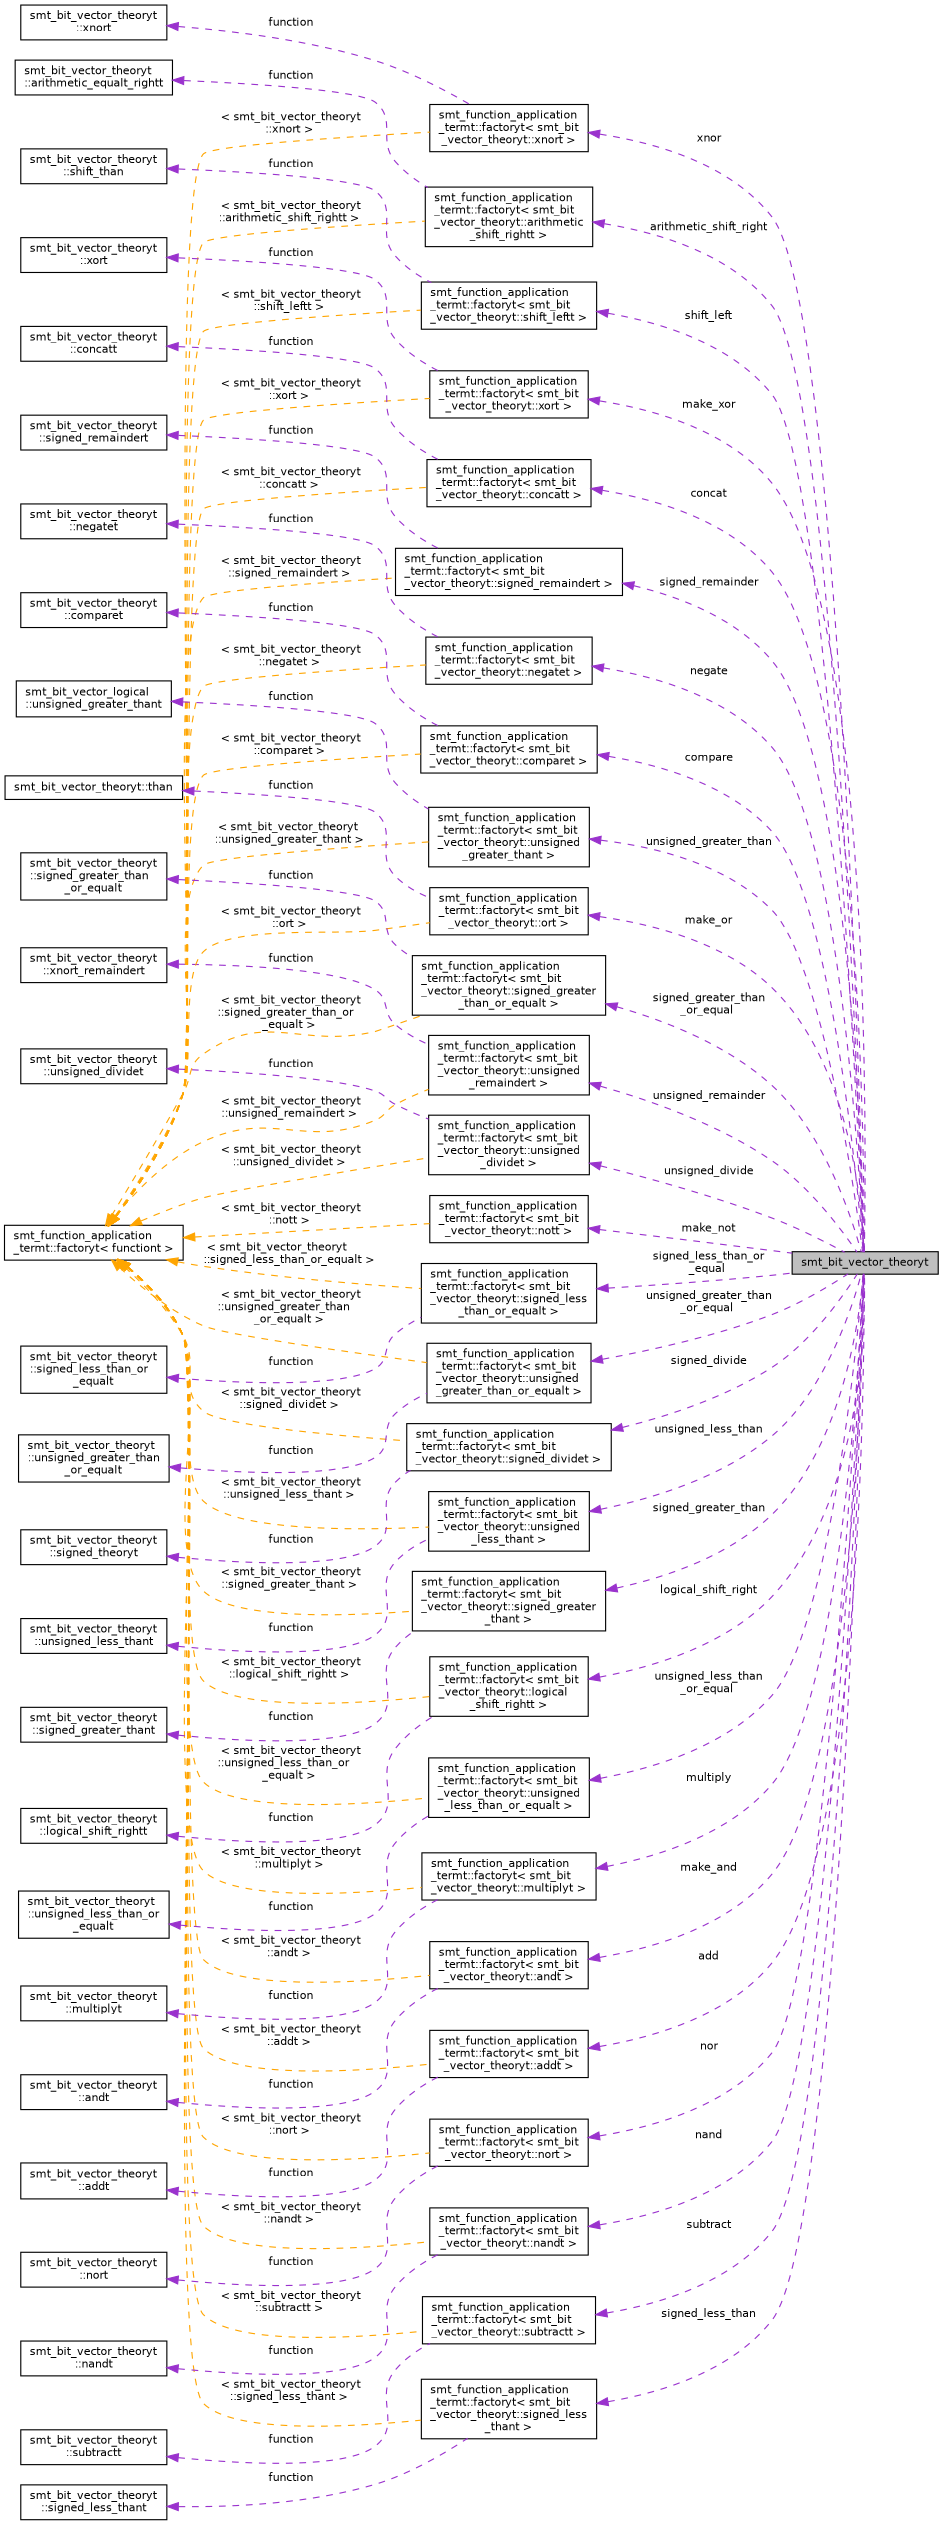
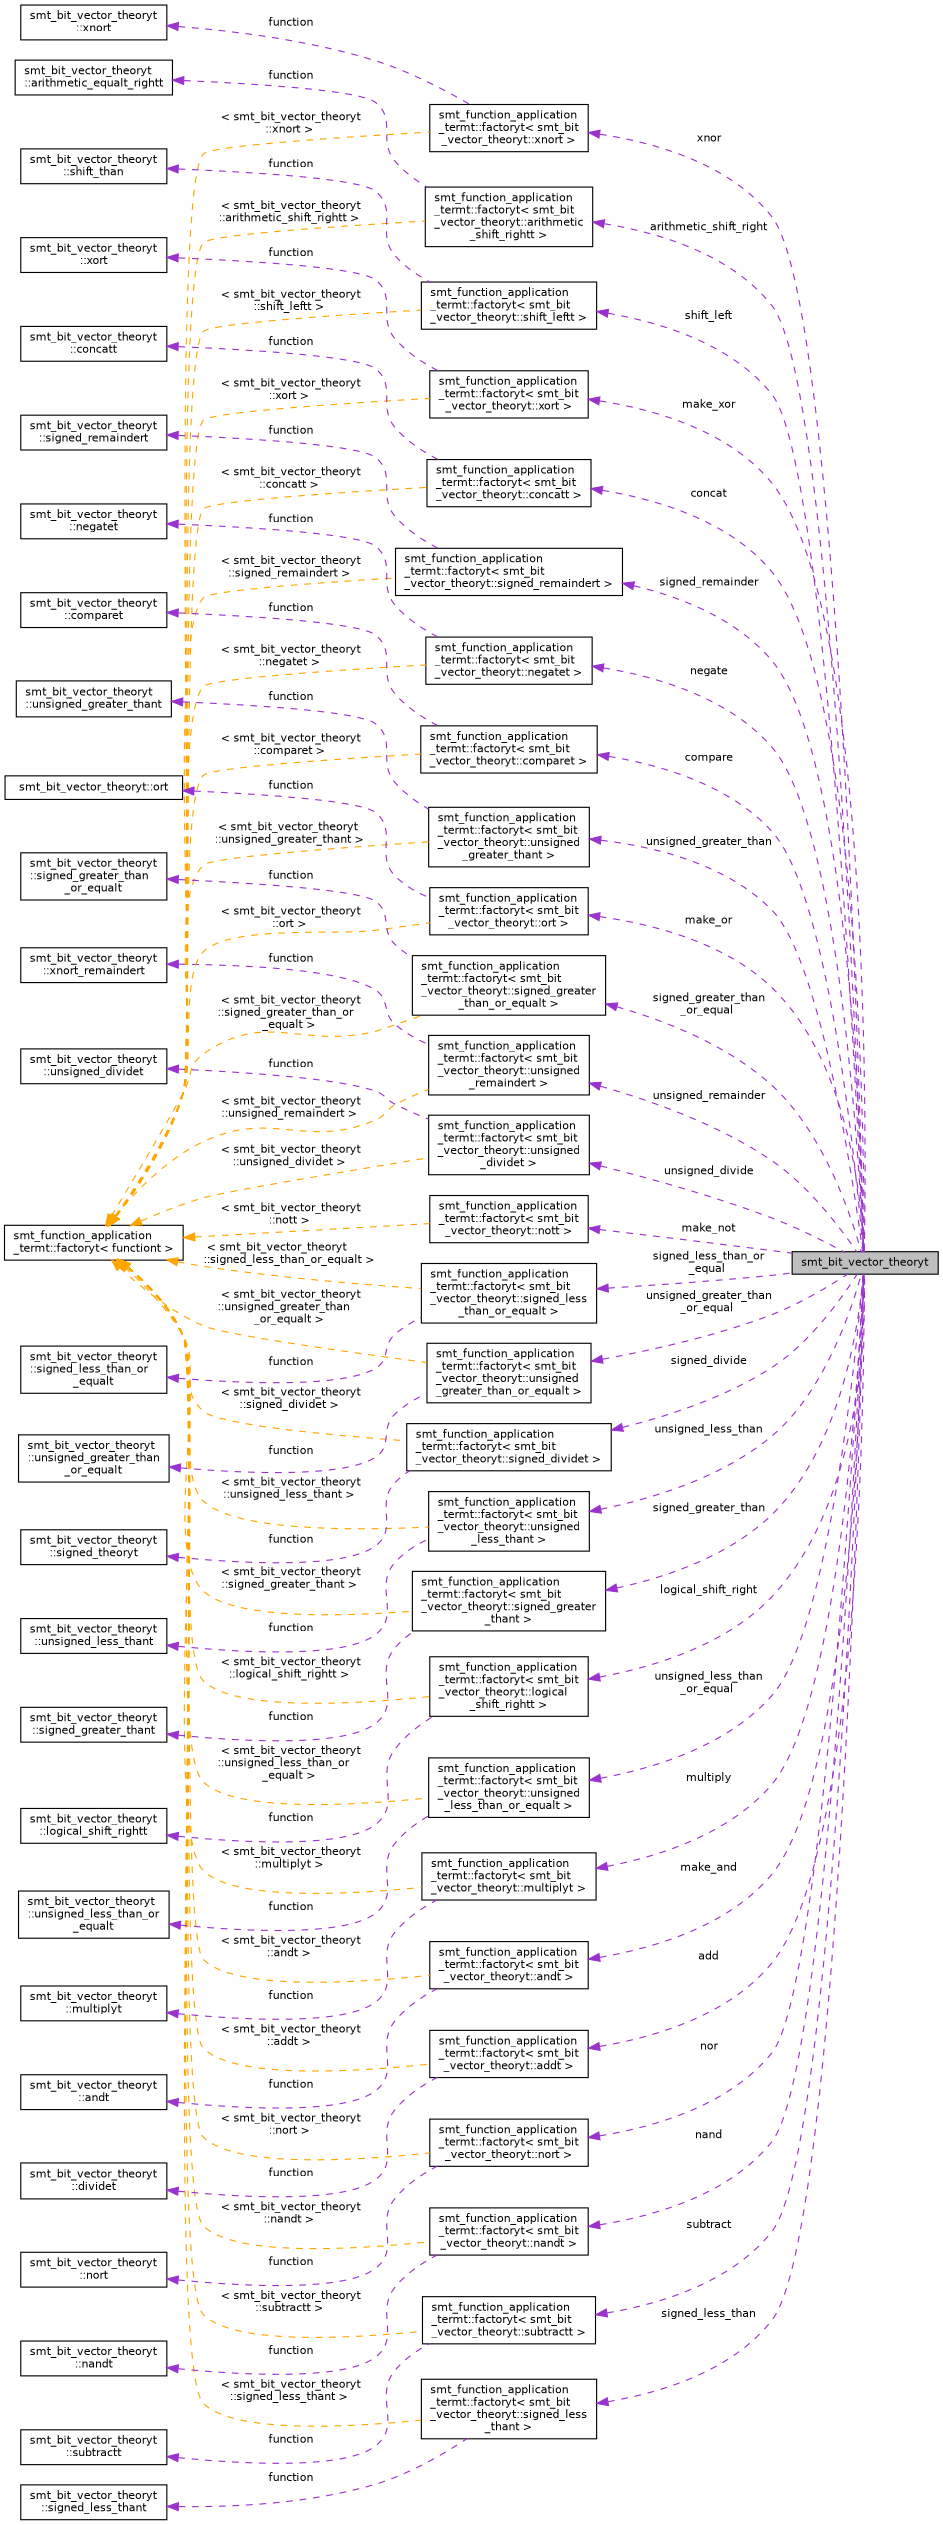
(94, 699) -> (94, 699)
(94, 788) -> (94, 788)
(94, 2181) -> (94, 2181)
